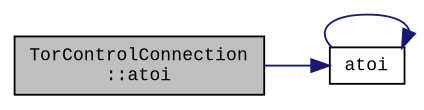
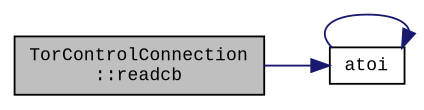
(139, 66) -> (139, 66)
